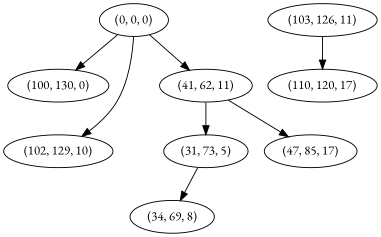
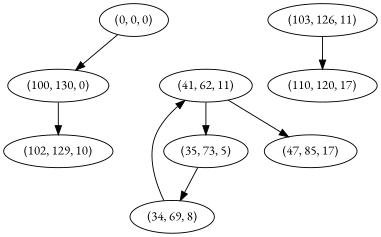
(166, 50) -> (152, 150)
(123, 89) -> (58, 114)
(206, 151) -> (206, 151)
